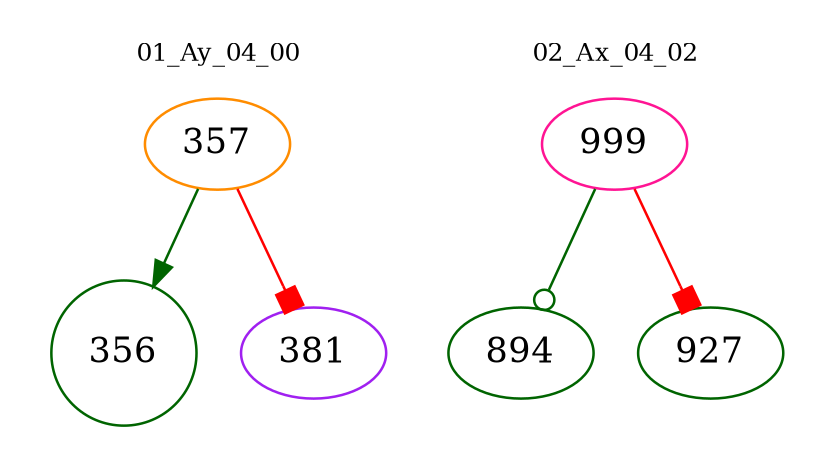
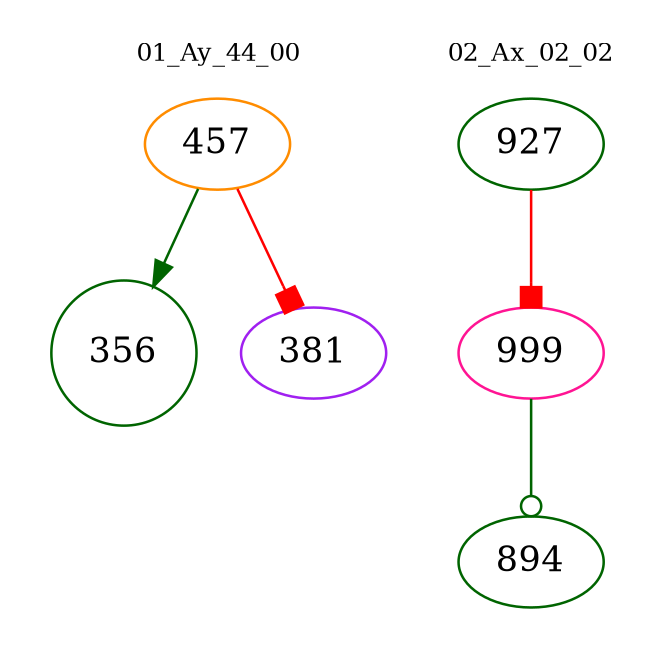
(219, 54) -> (219, 54)
(616, 54) -> (531, 54)
(218, 144) -> (218, 144)
(657, 238) -> (531, 236)
